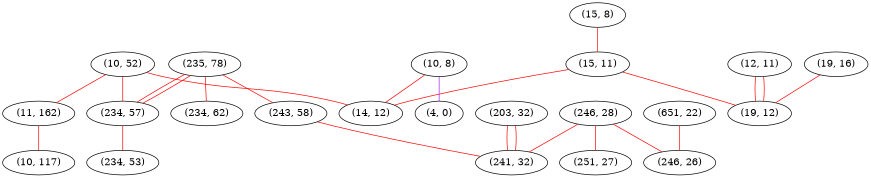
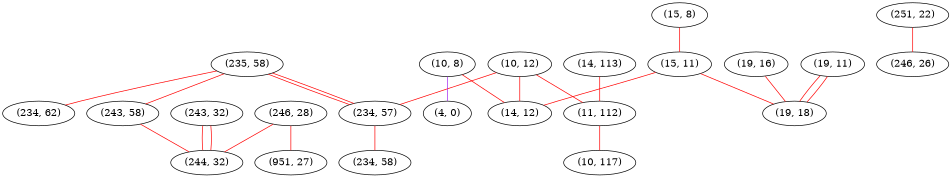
(123, 64) -> (520, 64)
(205, 64) -> (247, 64)
none -> (600, 64)
(760, 64) -> (833, 64)
(39, 113) -> (600, 113)
(512, 113) -> (207, 113)
(680, 113) -> (913, 15)
(760, 113) -> (794, 113)
(638, 138) -> none
(123, 163) -> (375, 163)
(512, 163) -> (207, 163)
(596, 163) -> (291, 163)
